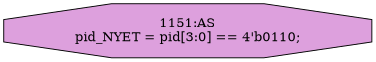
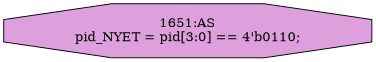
(188, 31) -> (188, 31)
